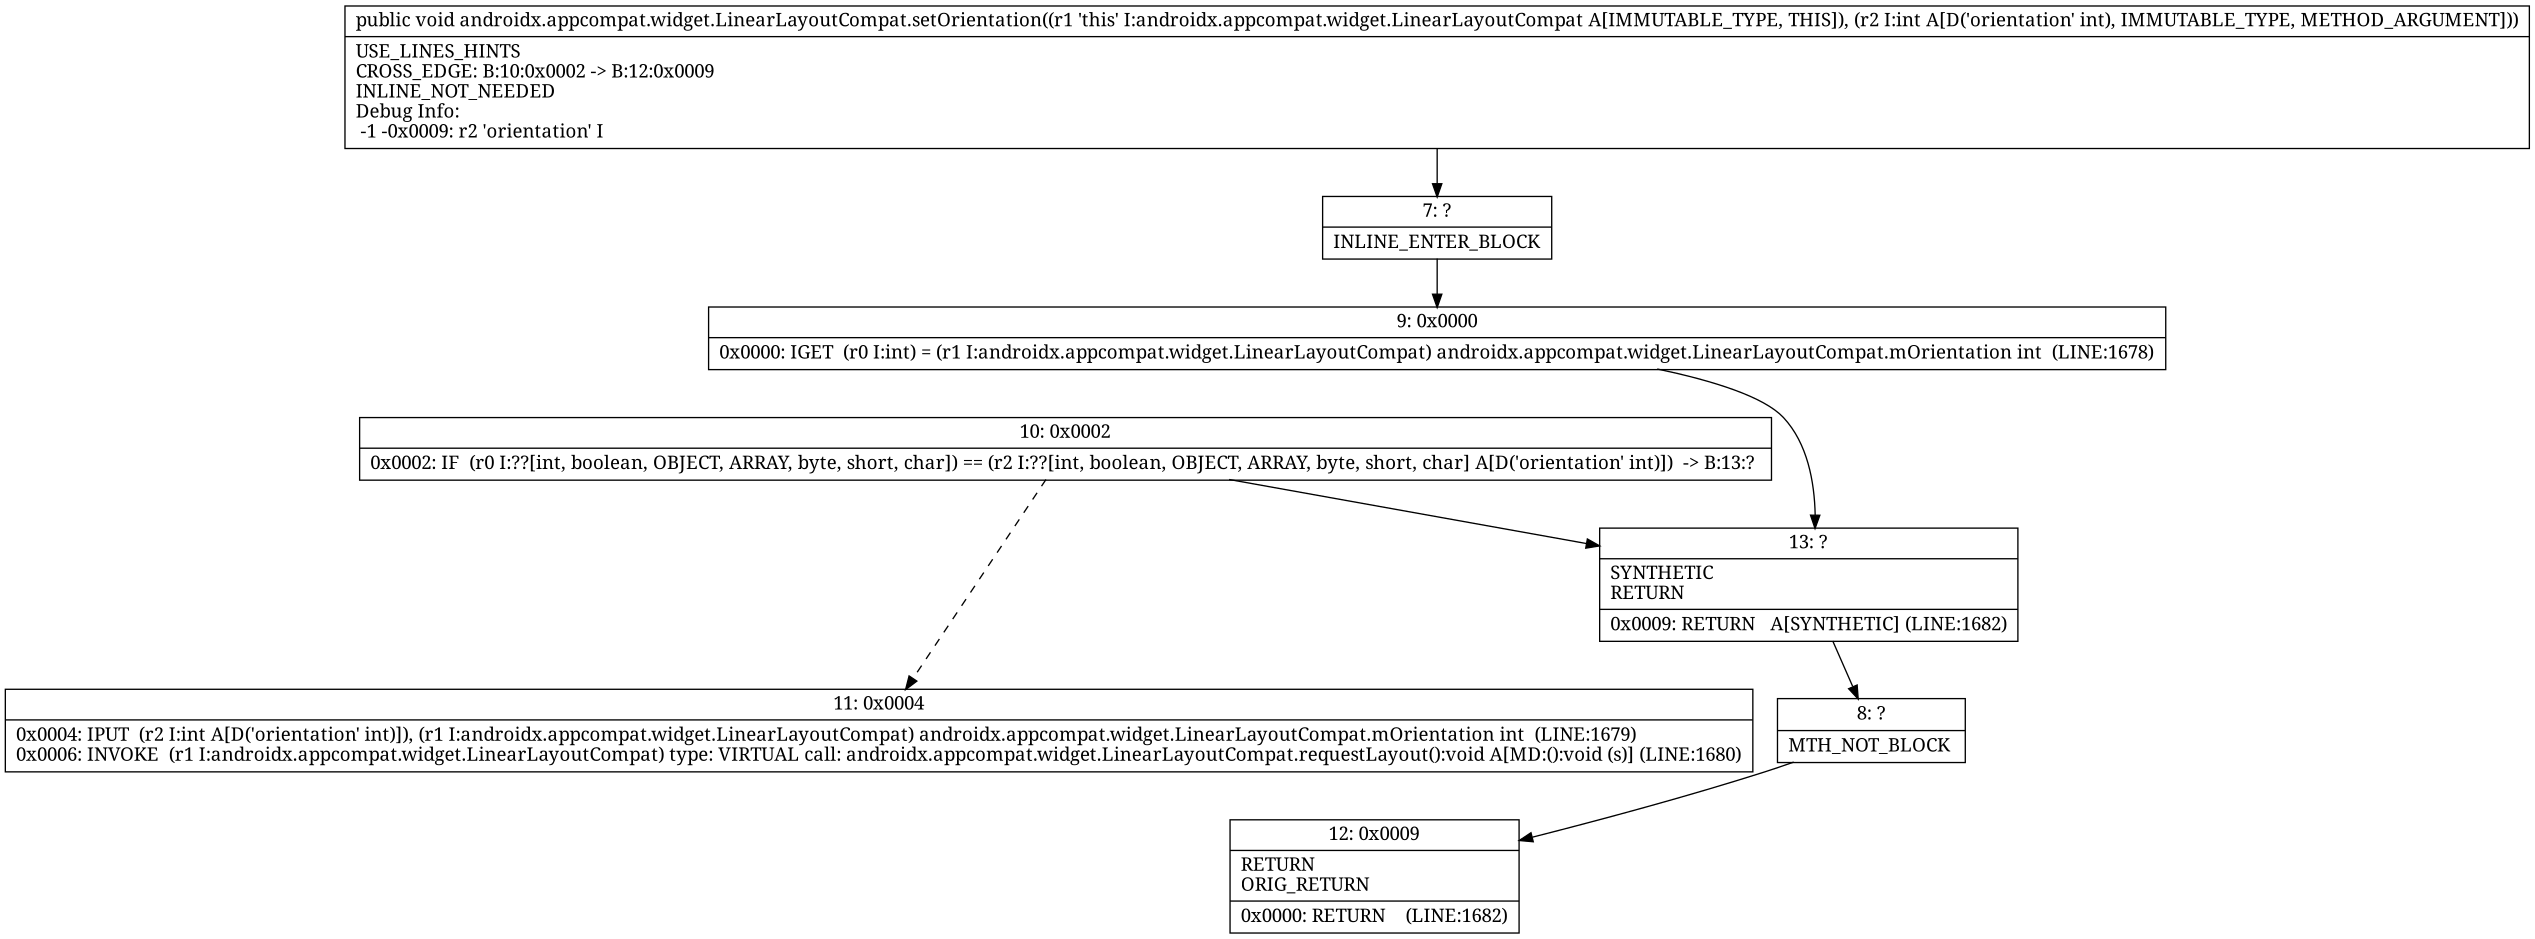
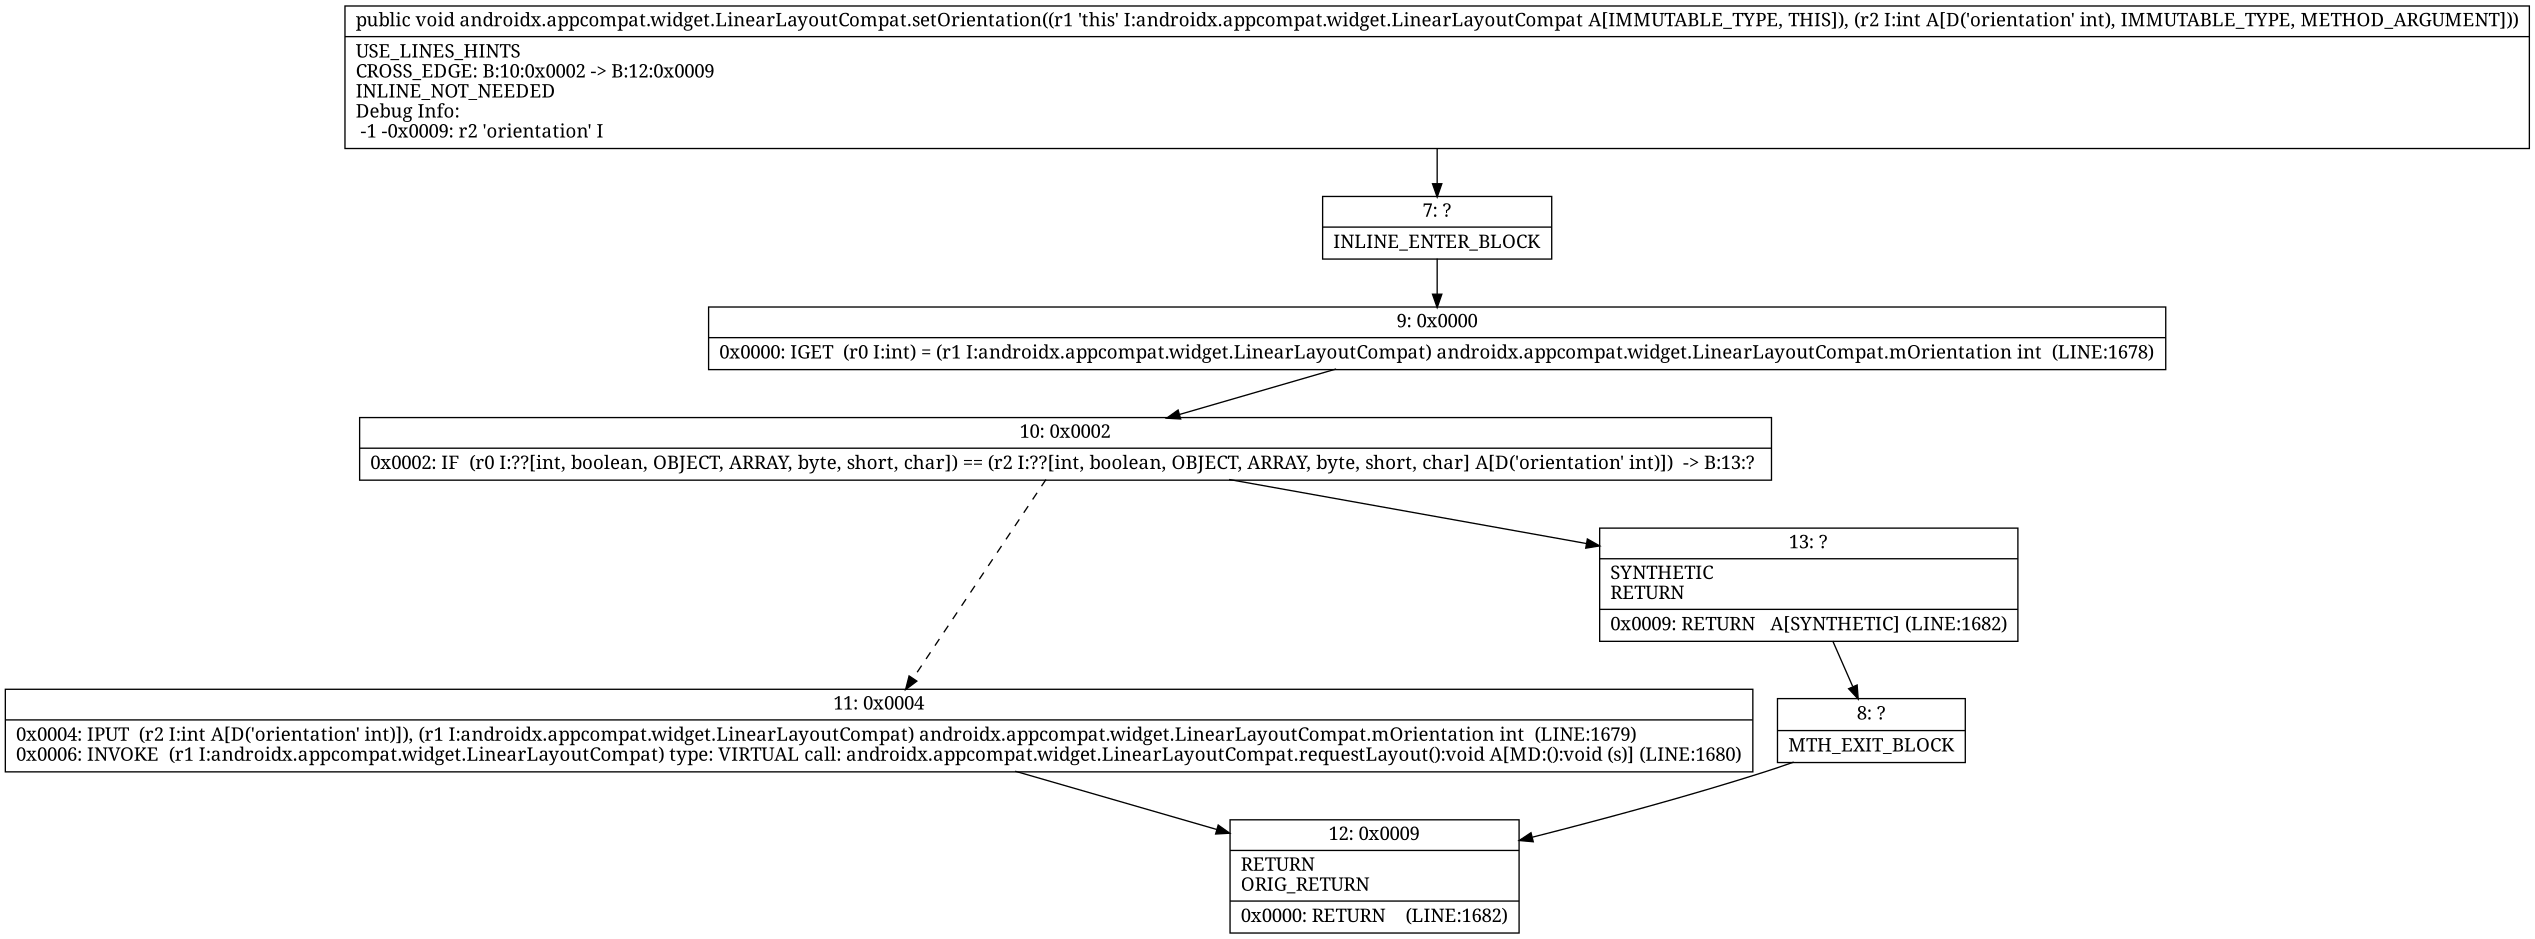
(1771, 408) -> (1258, 392)
(1869, 746) -> (1871, 746)
none -> (1116, 800)
